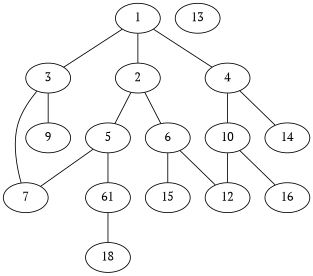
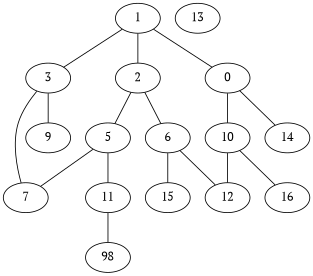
(228, 78) -> (228, 78)
(108, 198) -> (108, 198)
(108, 257) -> (108, 257)
